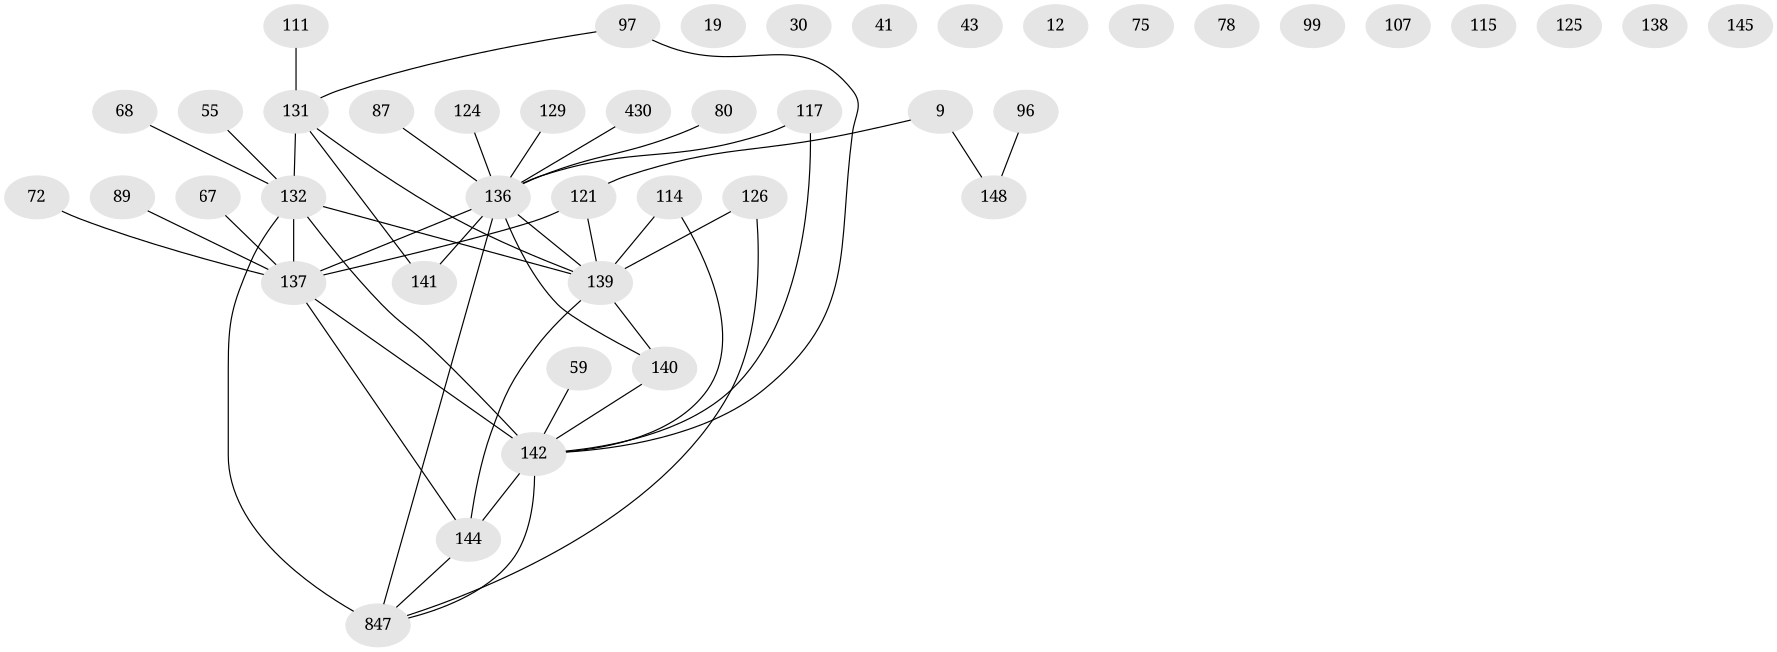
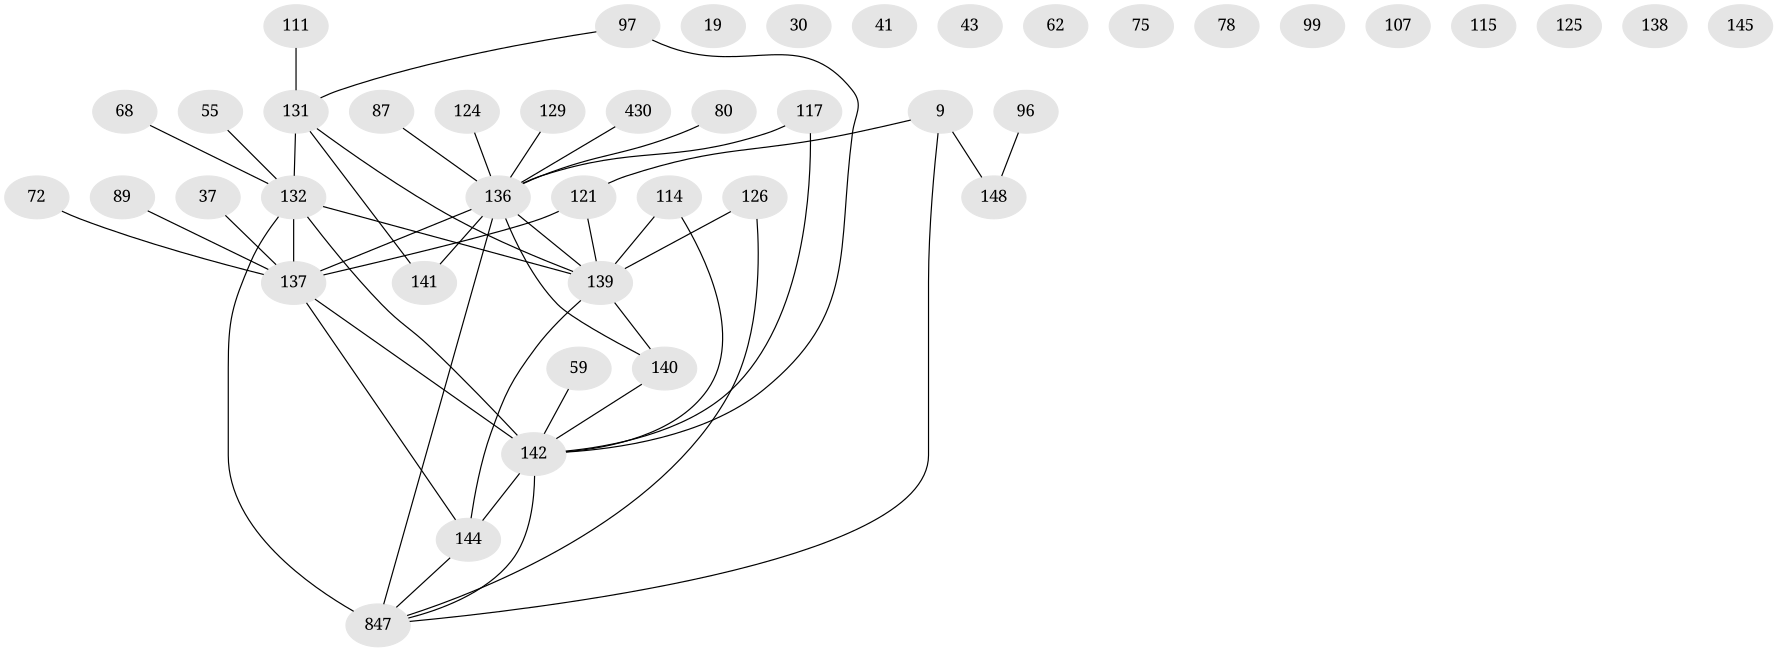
(1056, 26) -> (1056, 26)
(208, 197) -> (208, 197)
none -> (843, 534)
